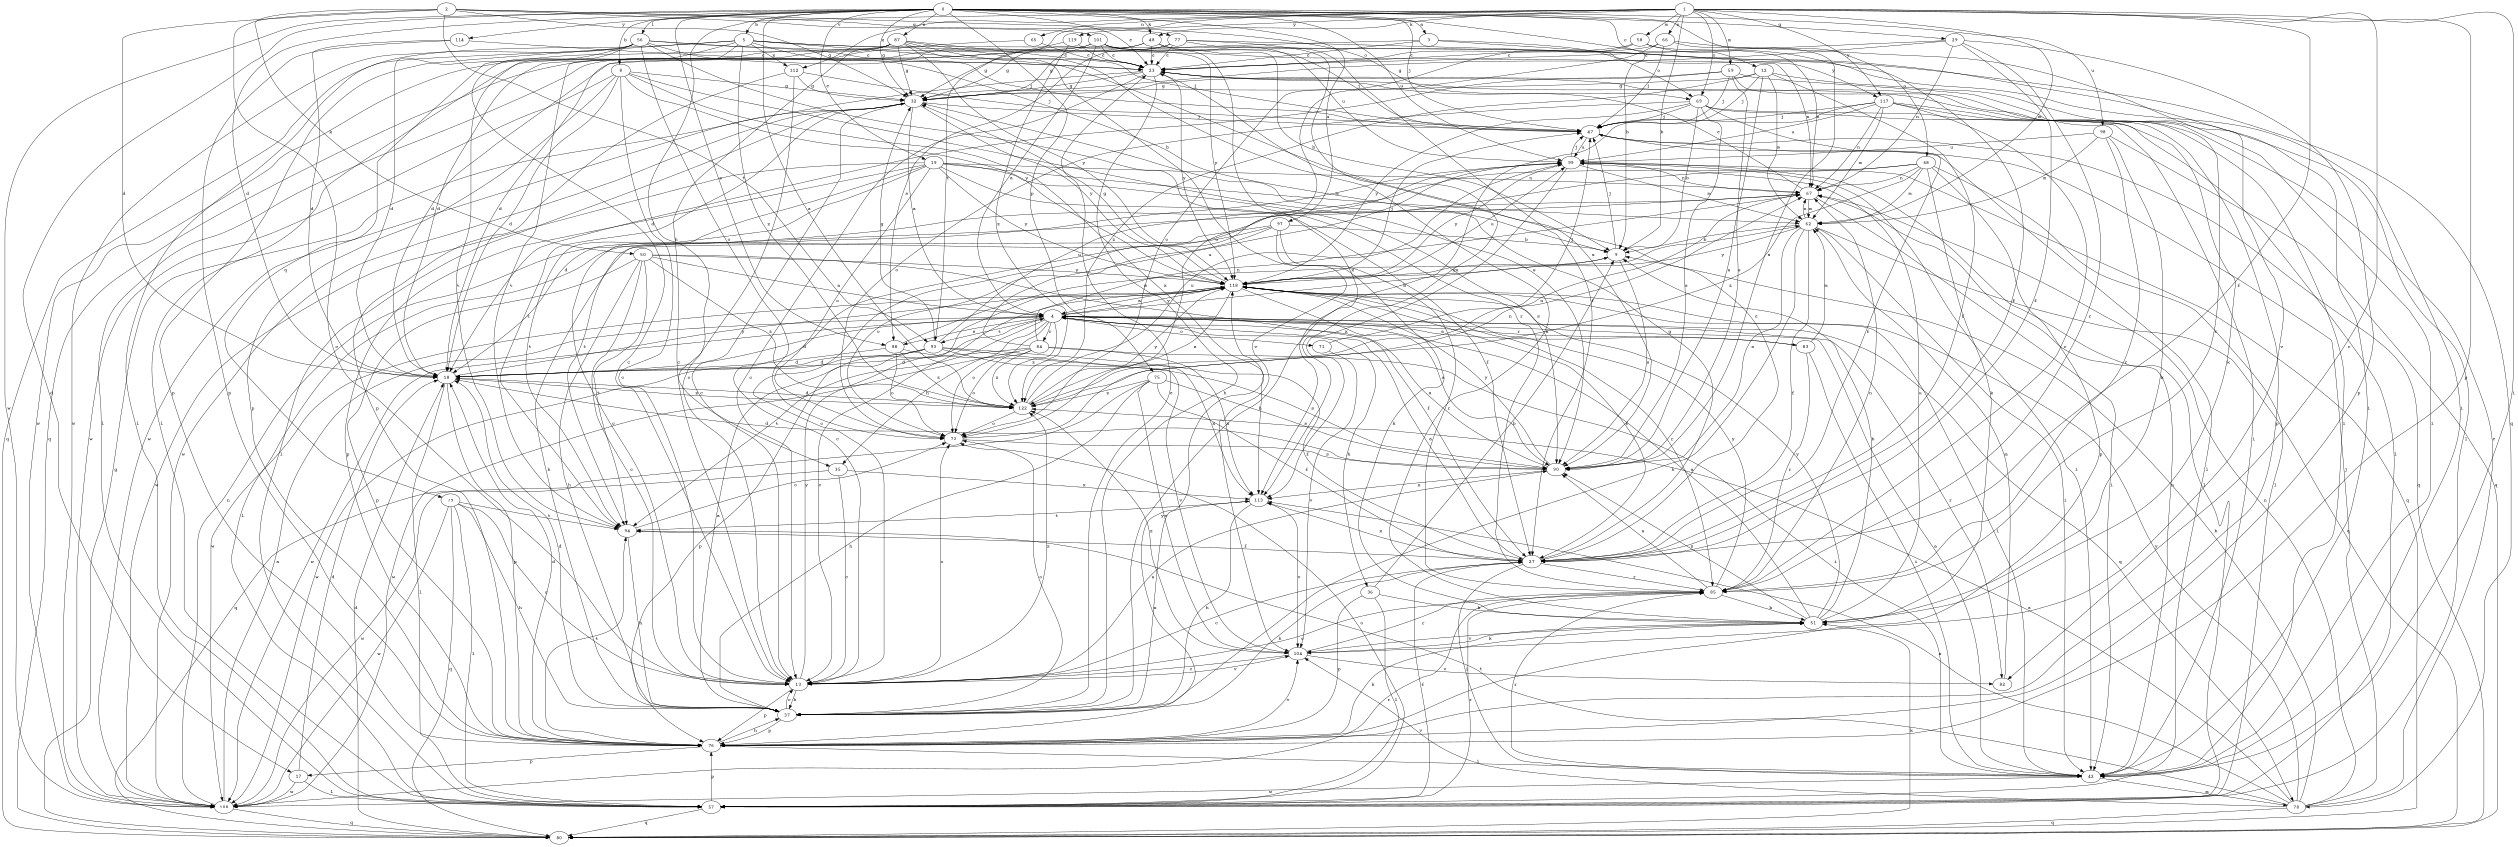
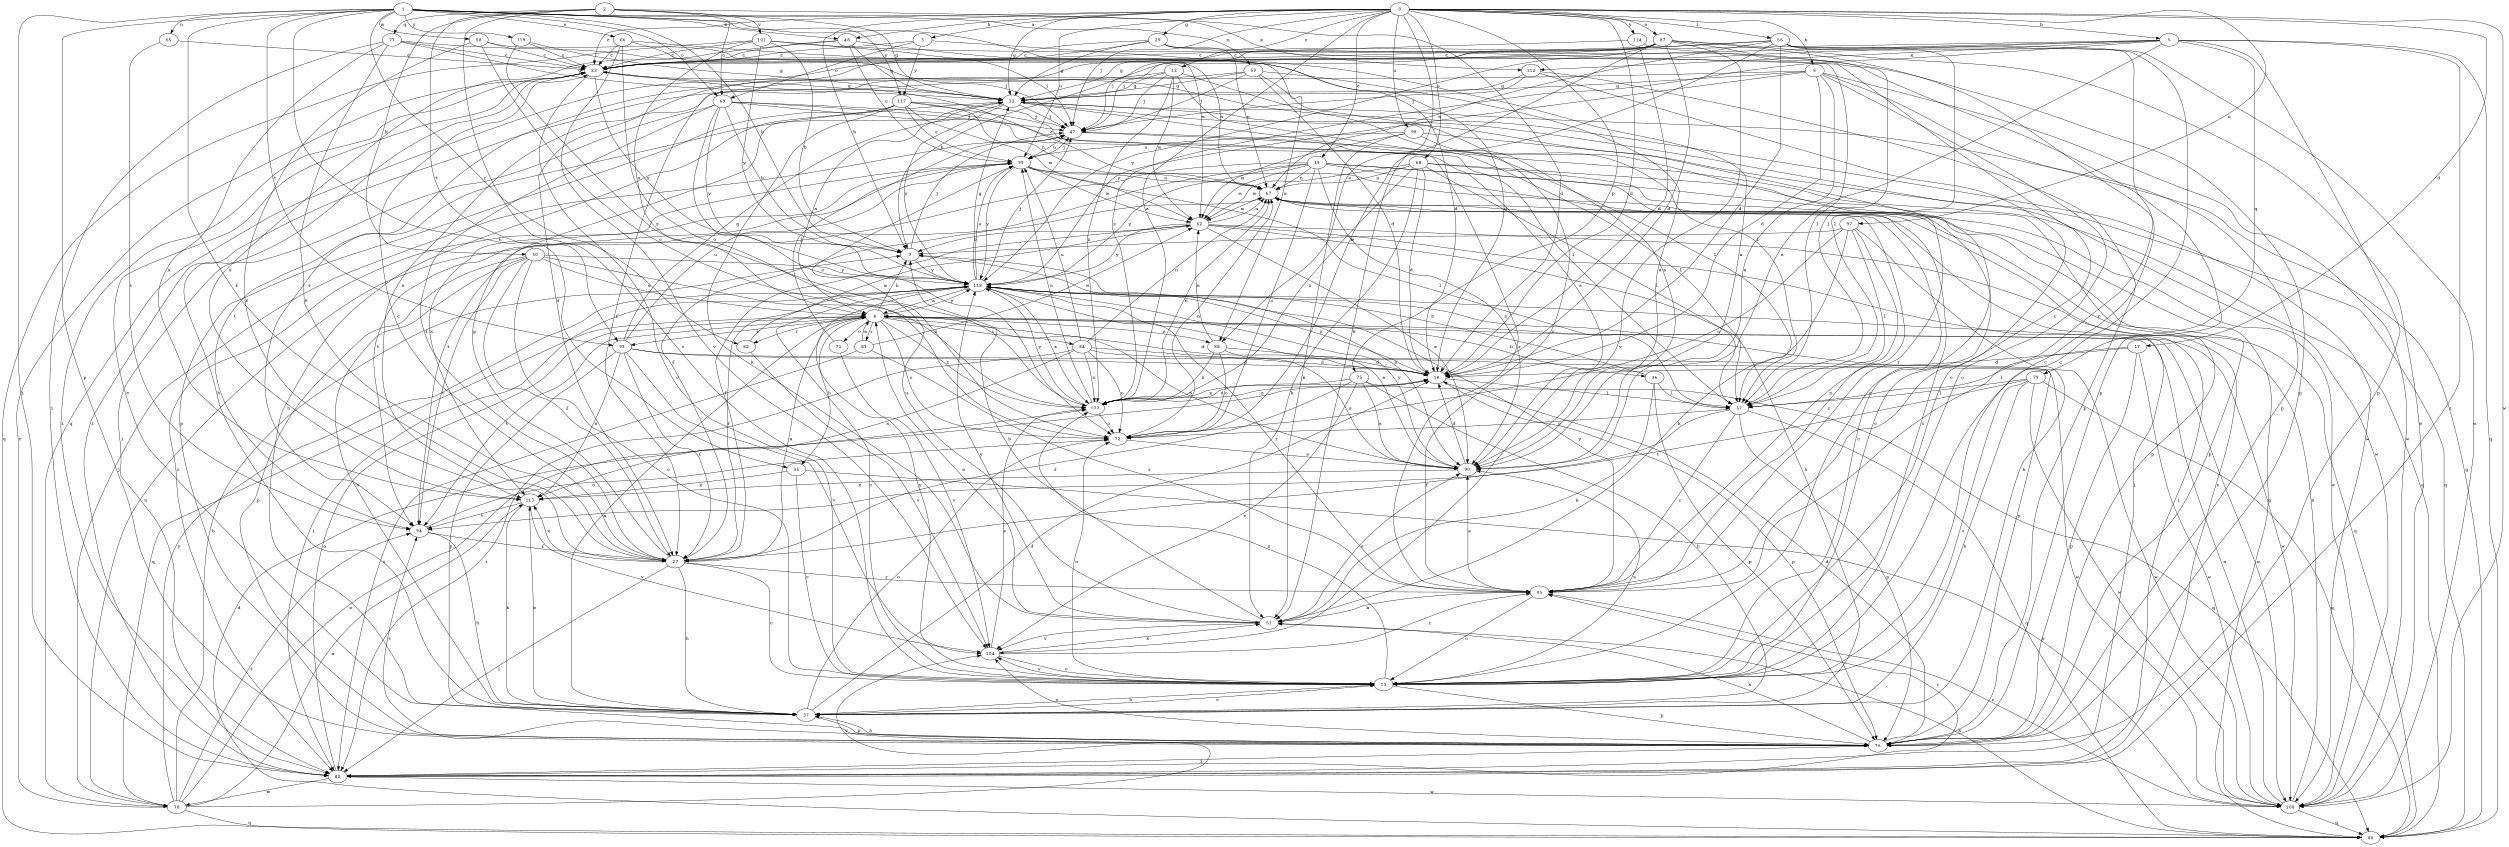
(1648, 679) -> (897, 475)
(507, 761) -> (2053, 602)
